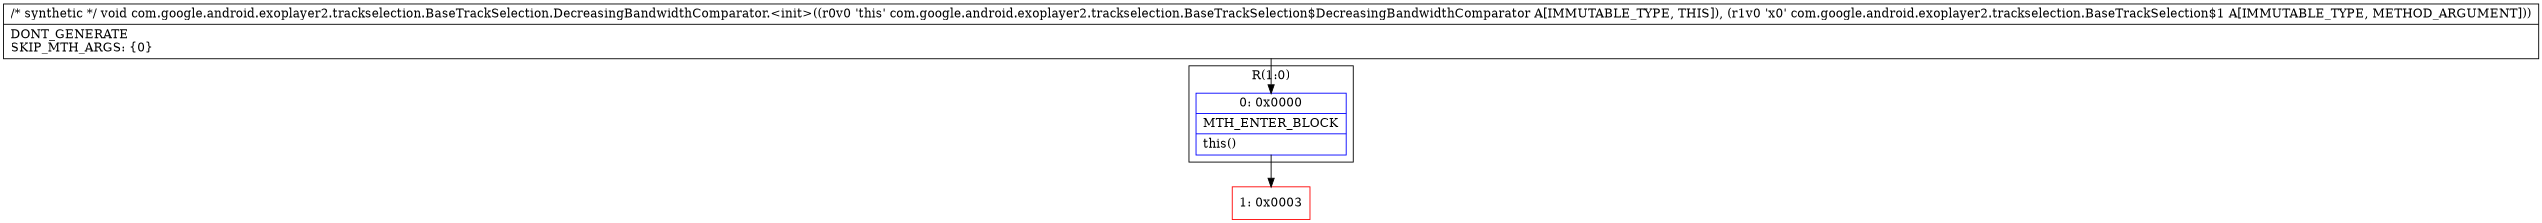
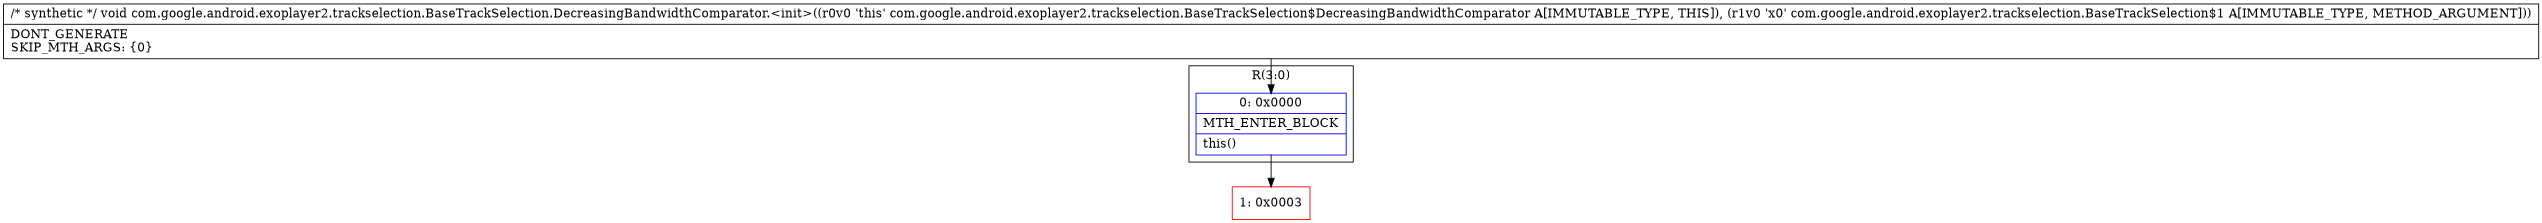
(1271, 76) -> (1271, 76)
